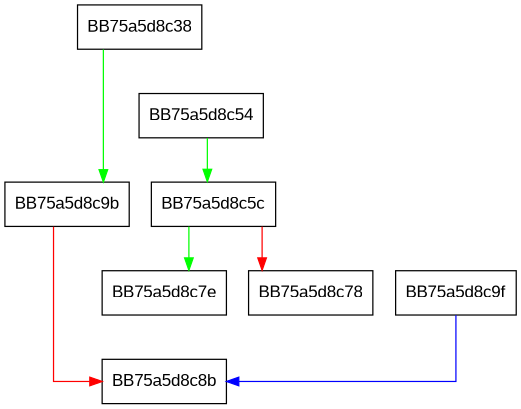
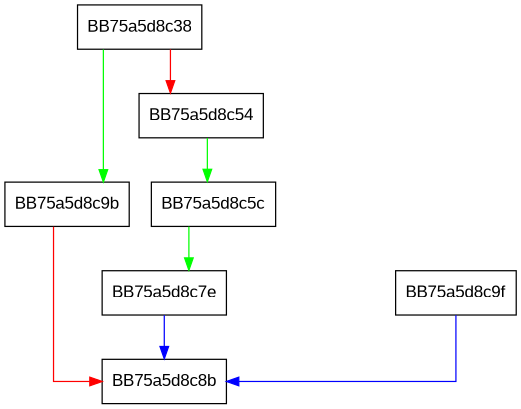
none -> (170, 65)
(311, 293) -> none
none -> (164, 331)
